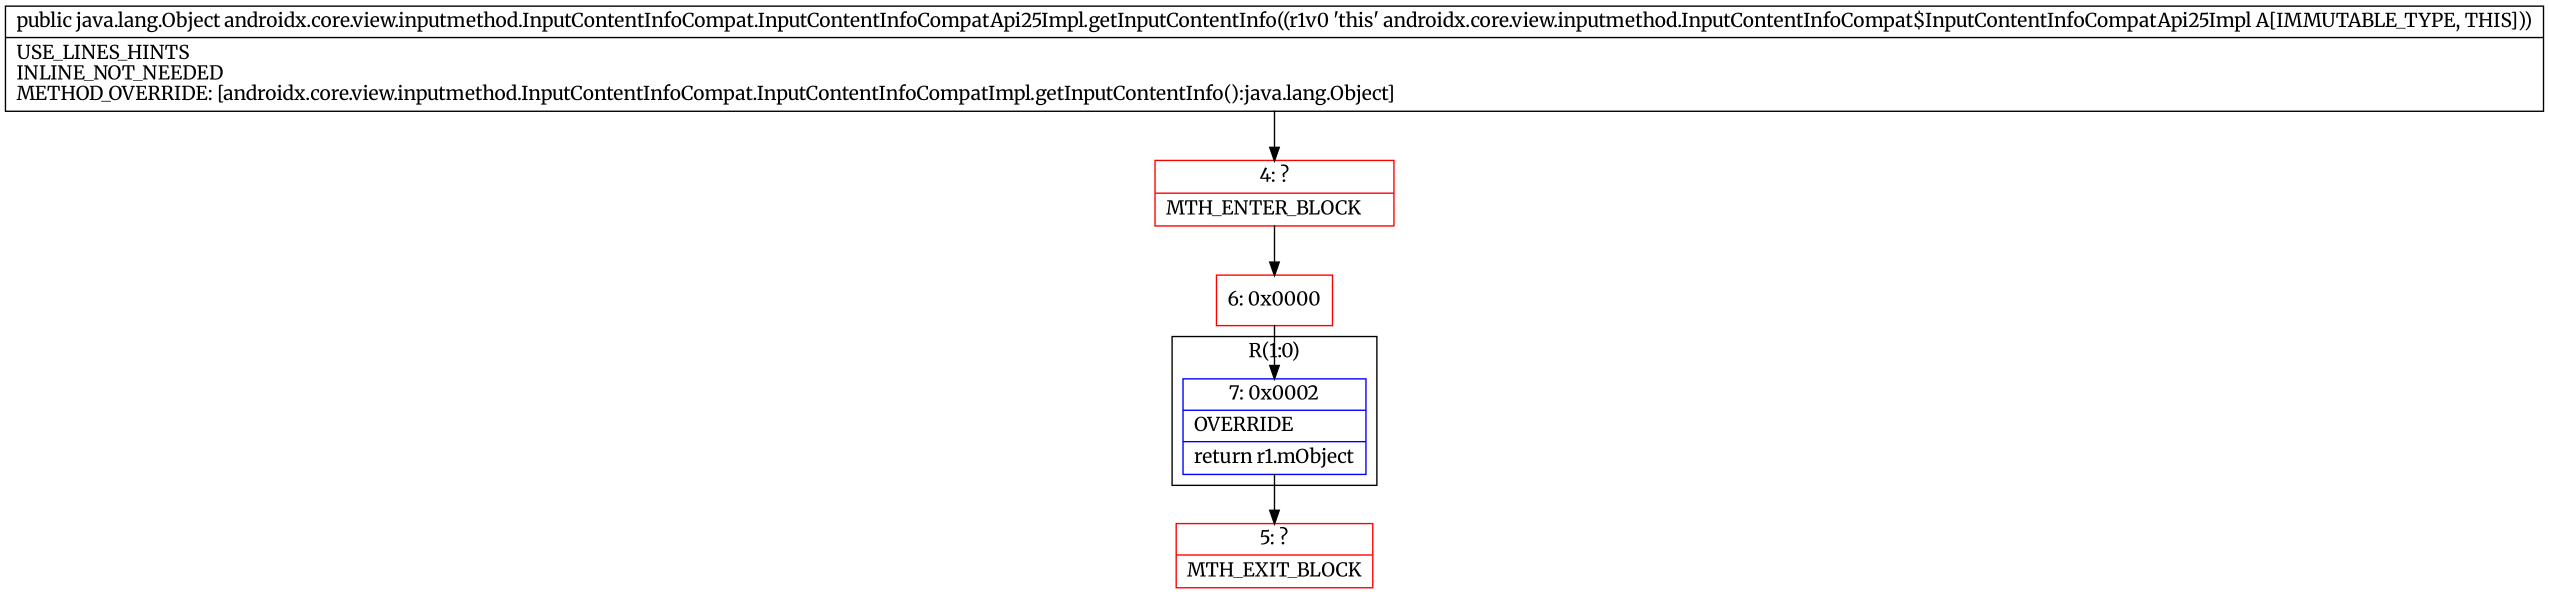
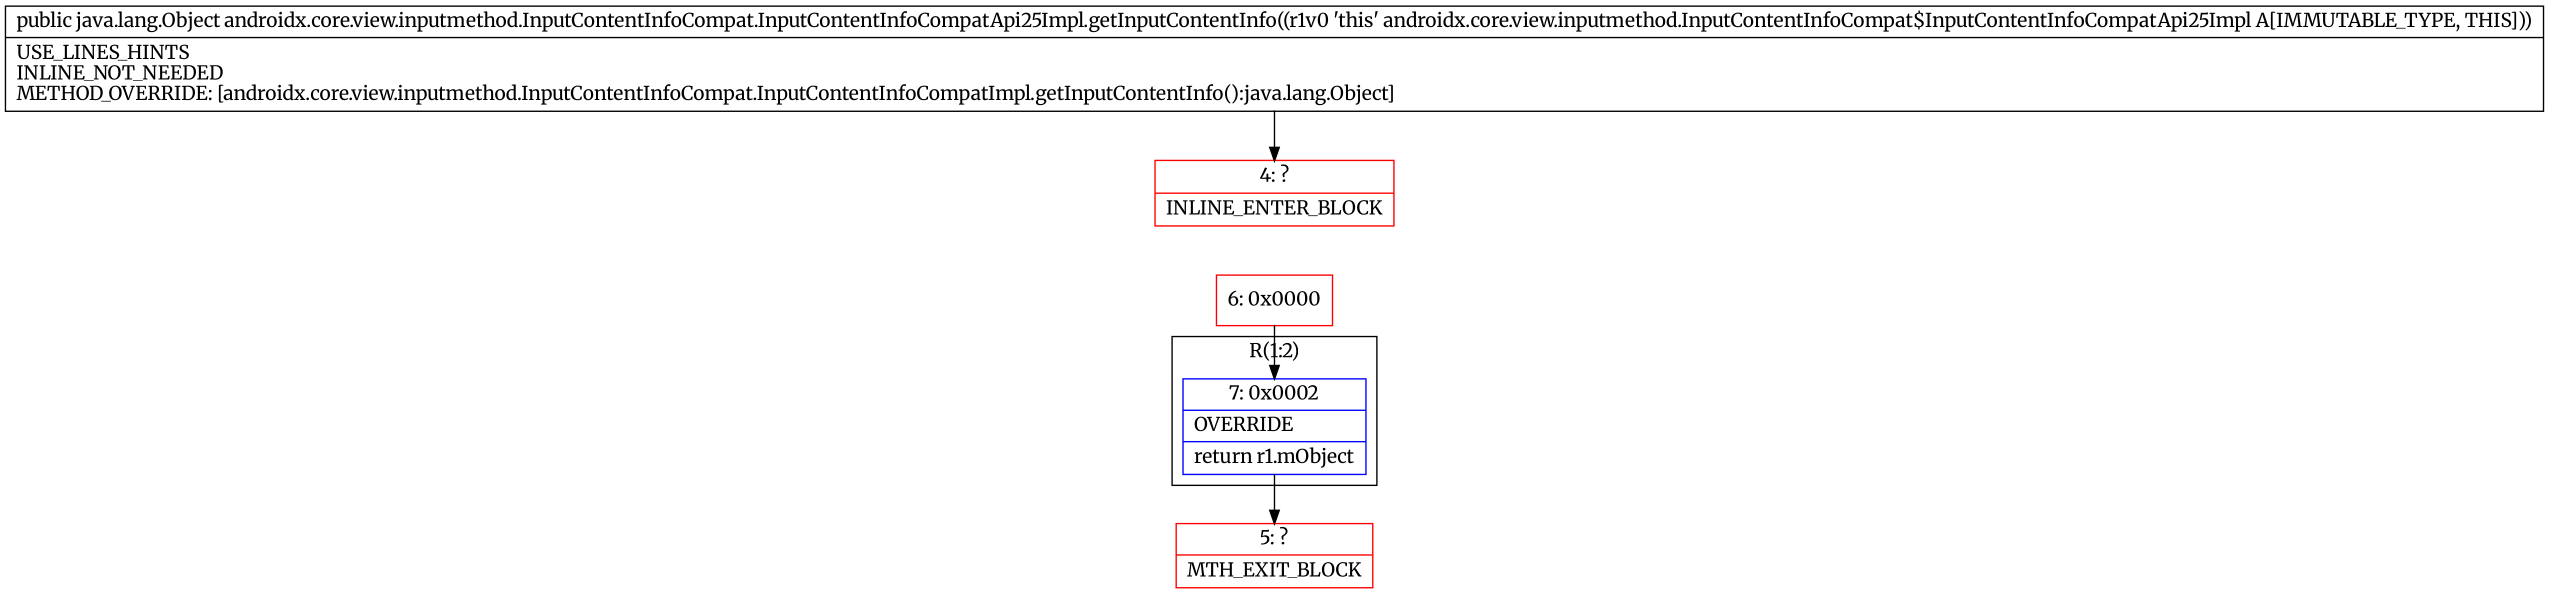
(1264, 209) -> (1274, 209)
(1274, 244) -> none
(1274, 352) -> (1274, 352)
